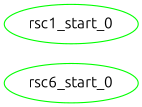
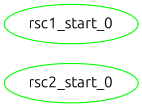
(71, 83) -> (71, 83)
